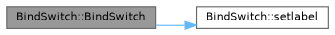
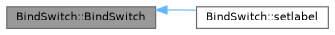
(170, 25) -> (182, 10)
